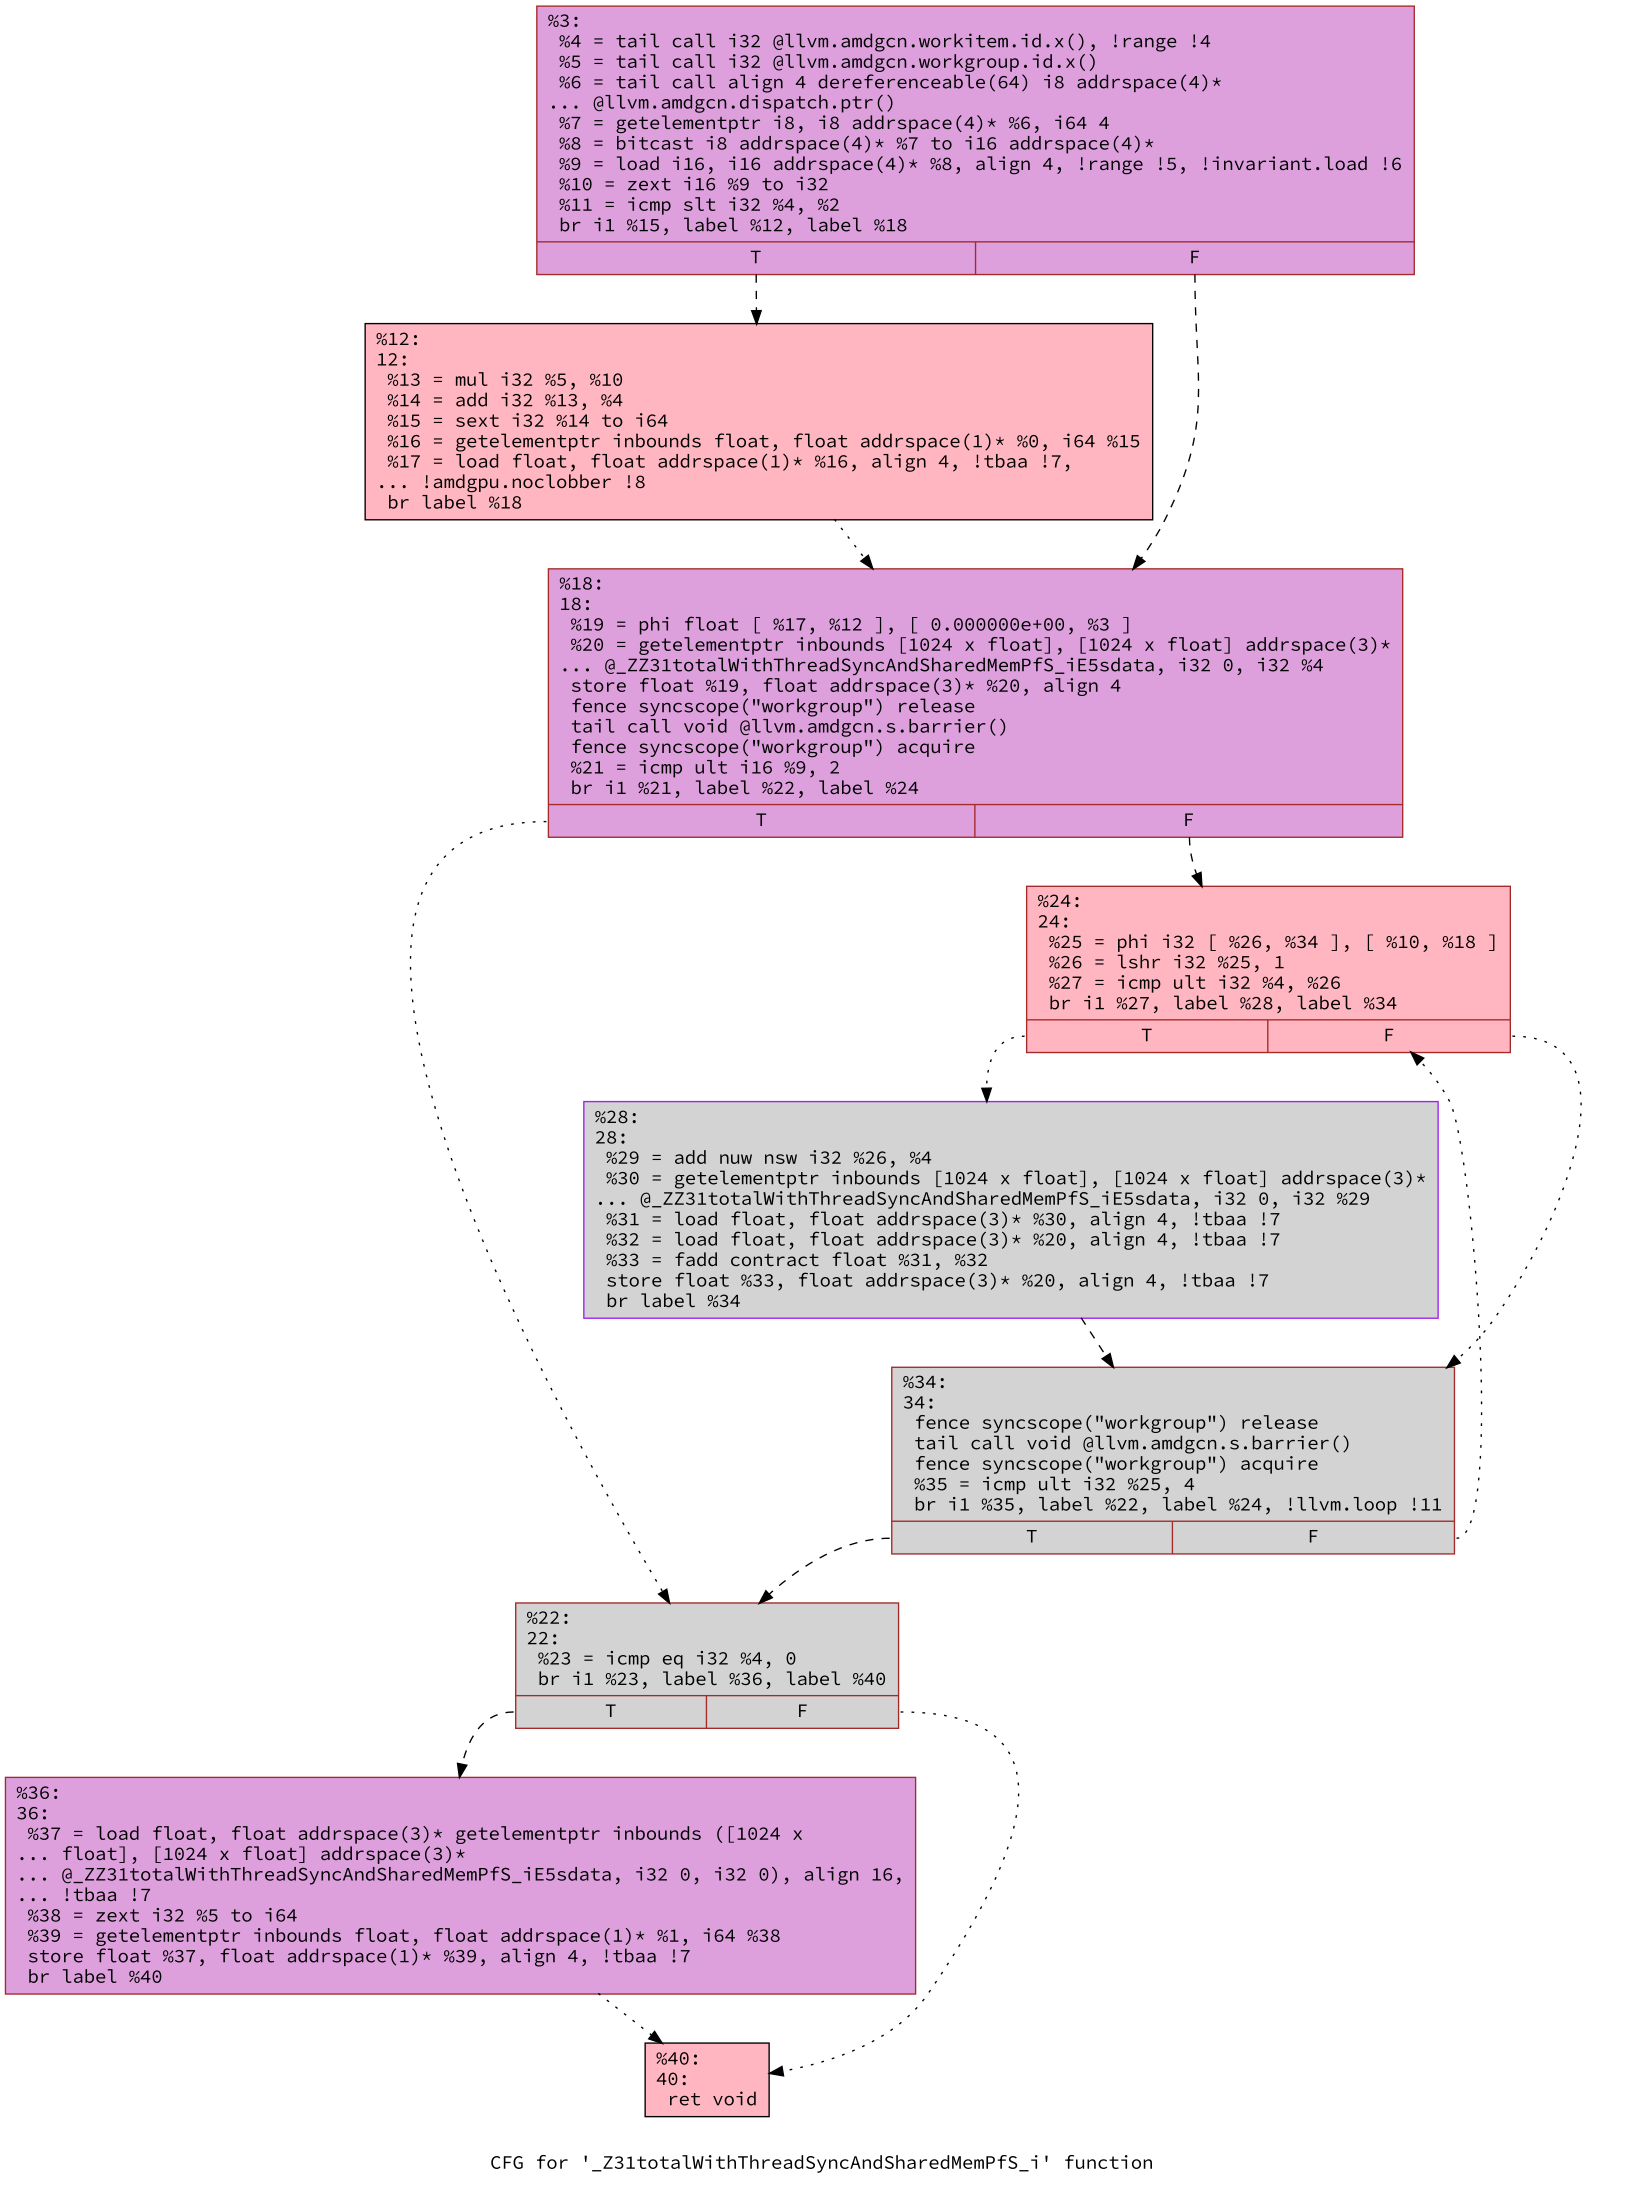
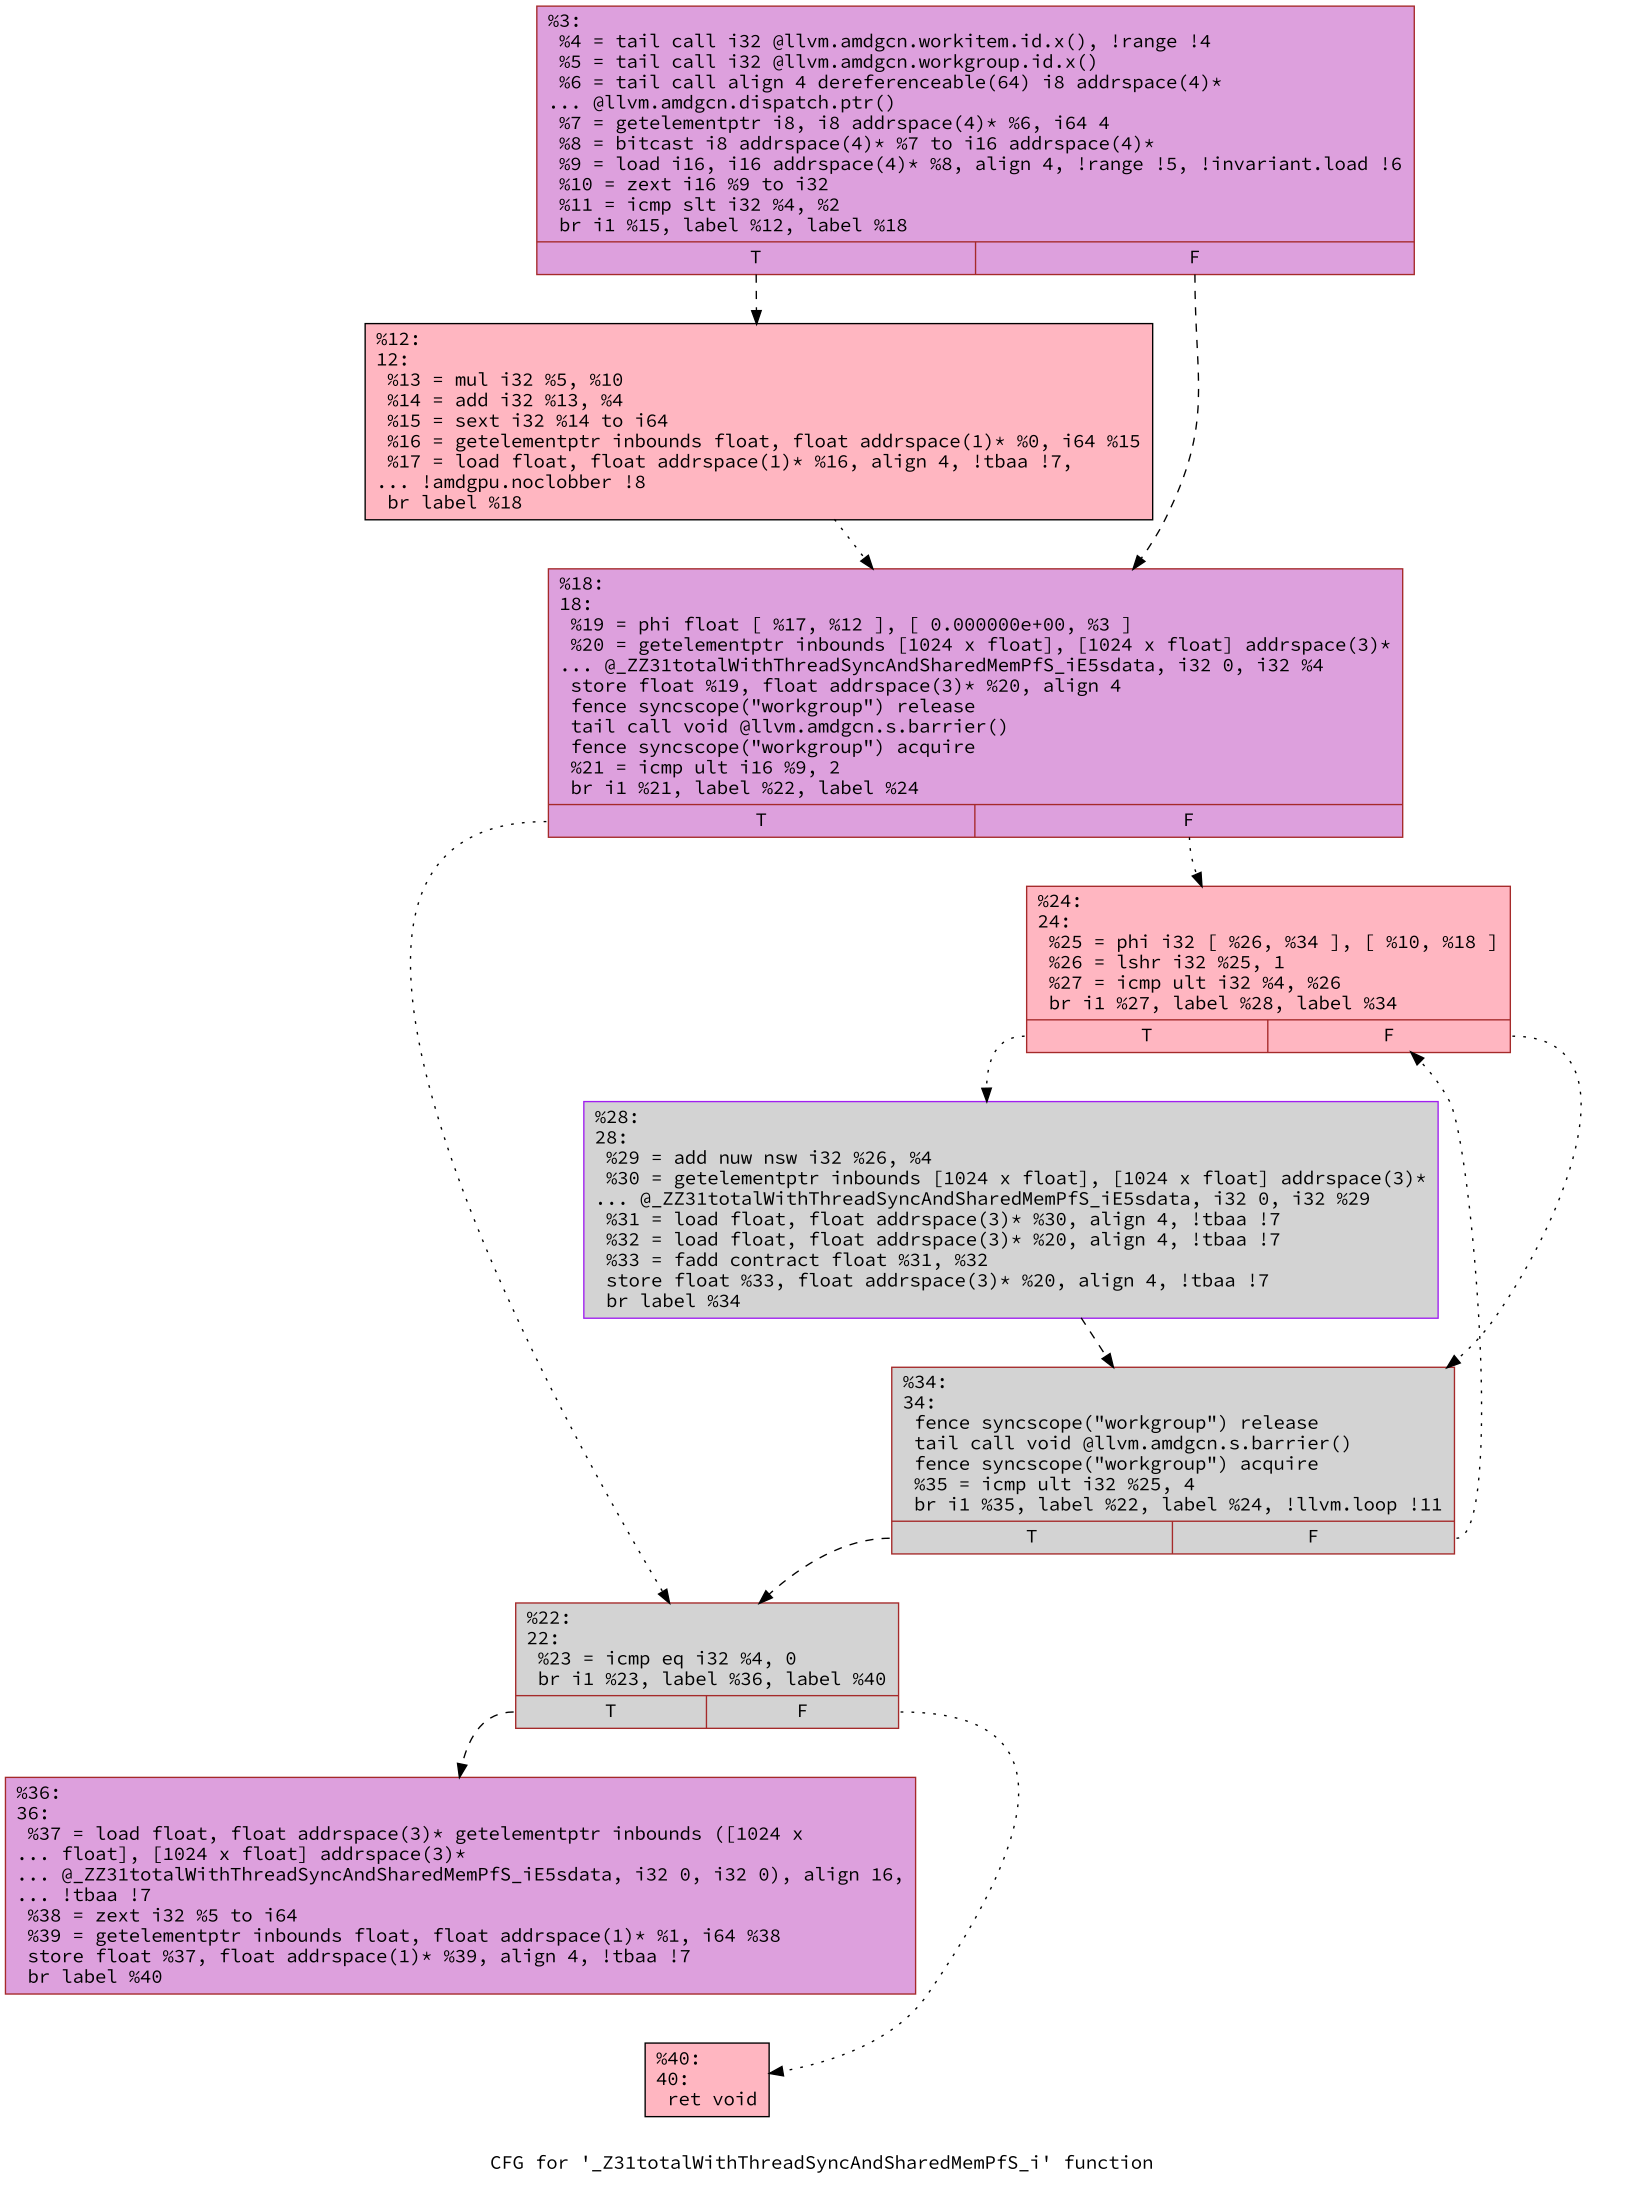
(1191, 856) -> (1191, 856)
(625, 2014) -> none
